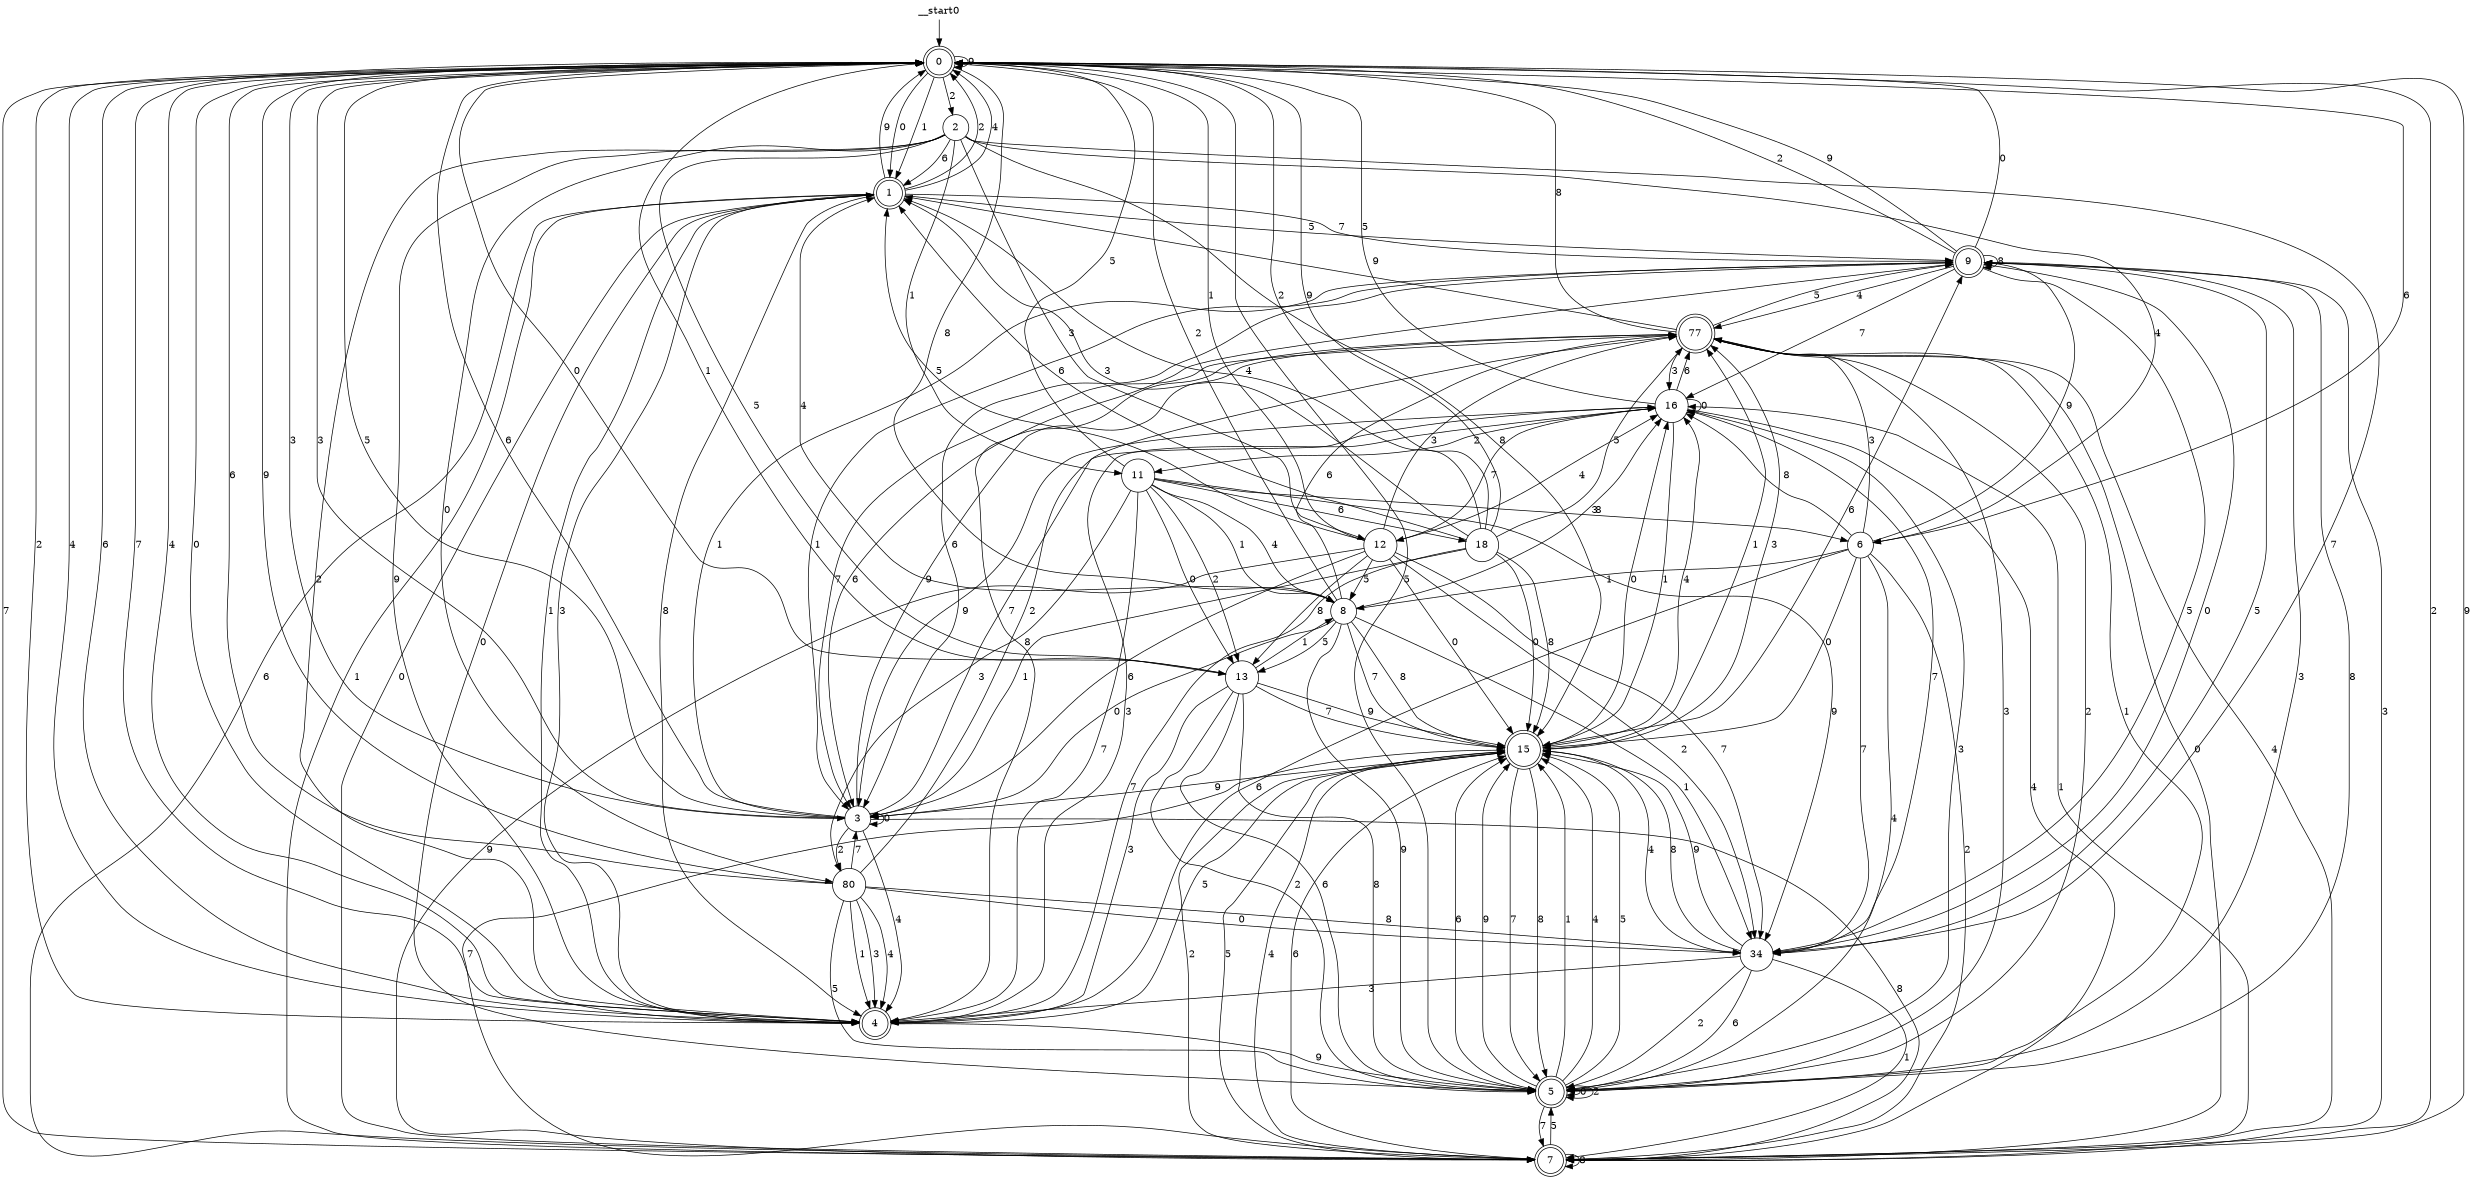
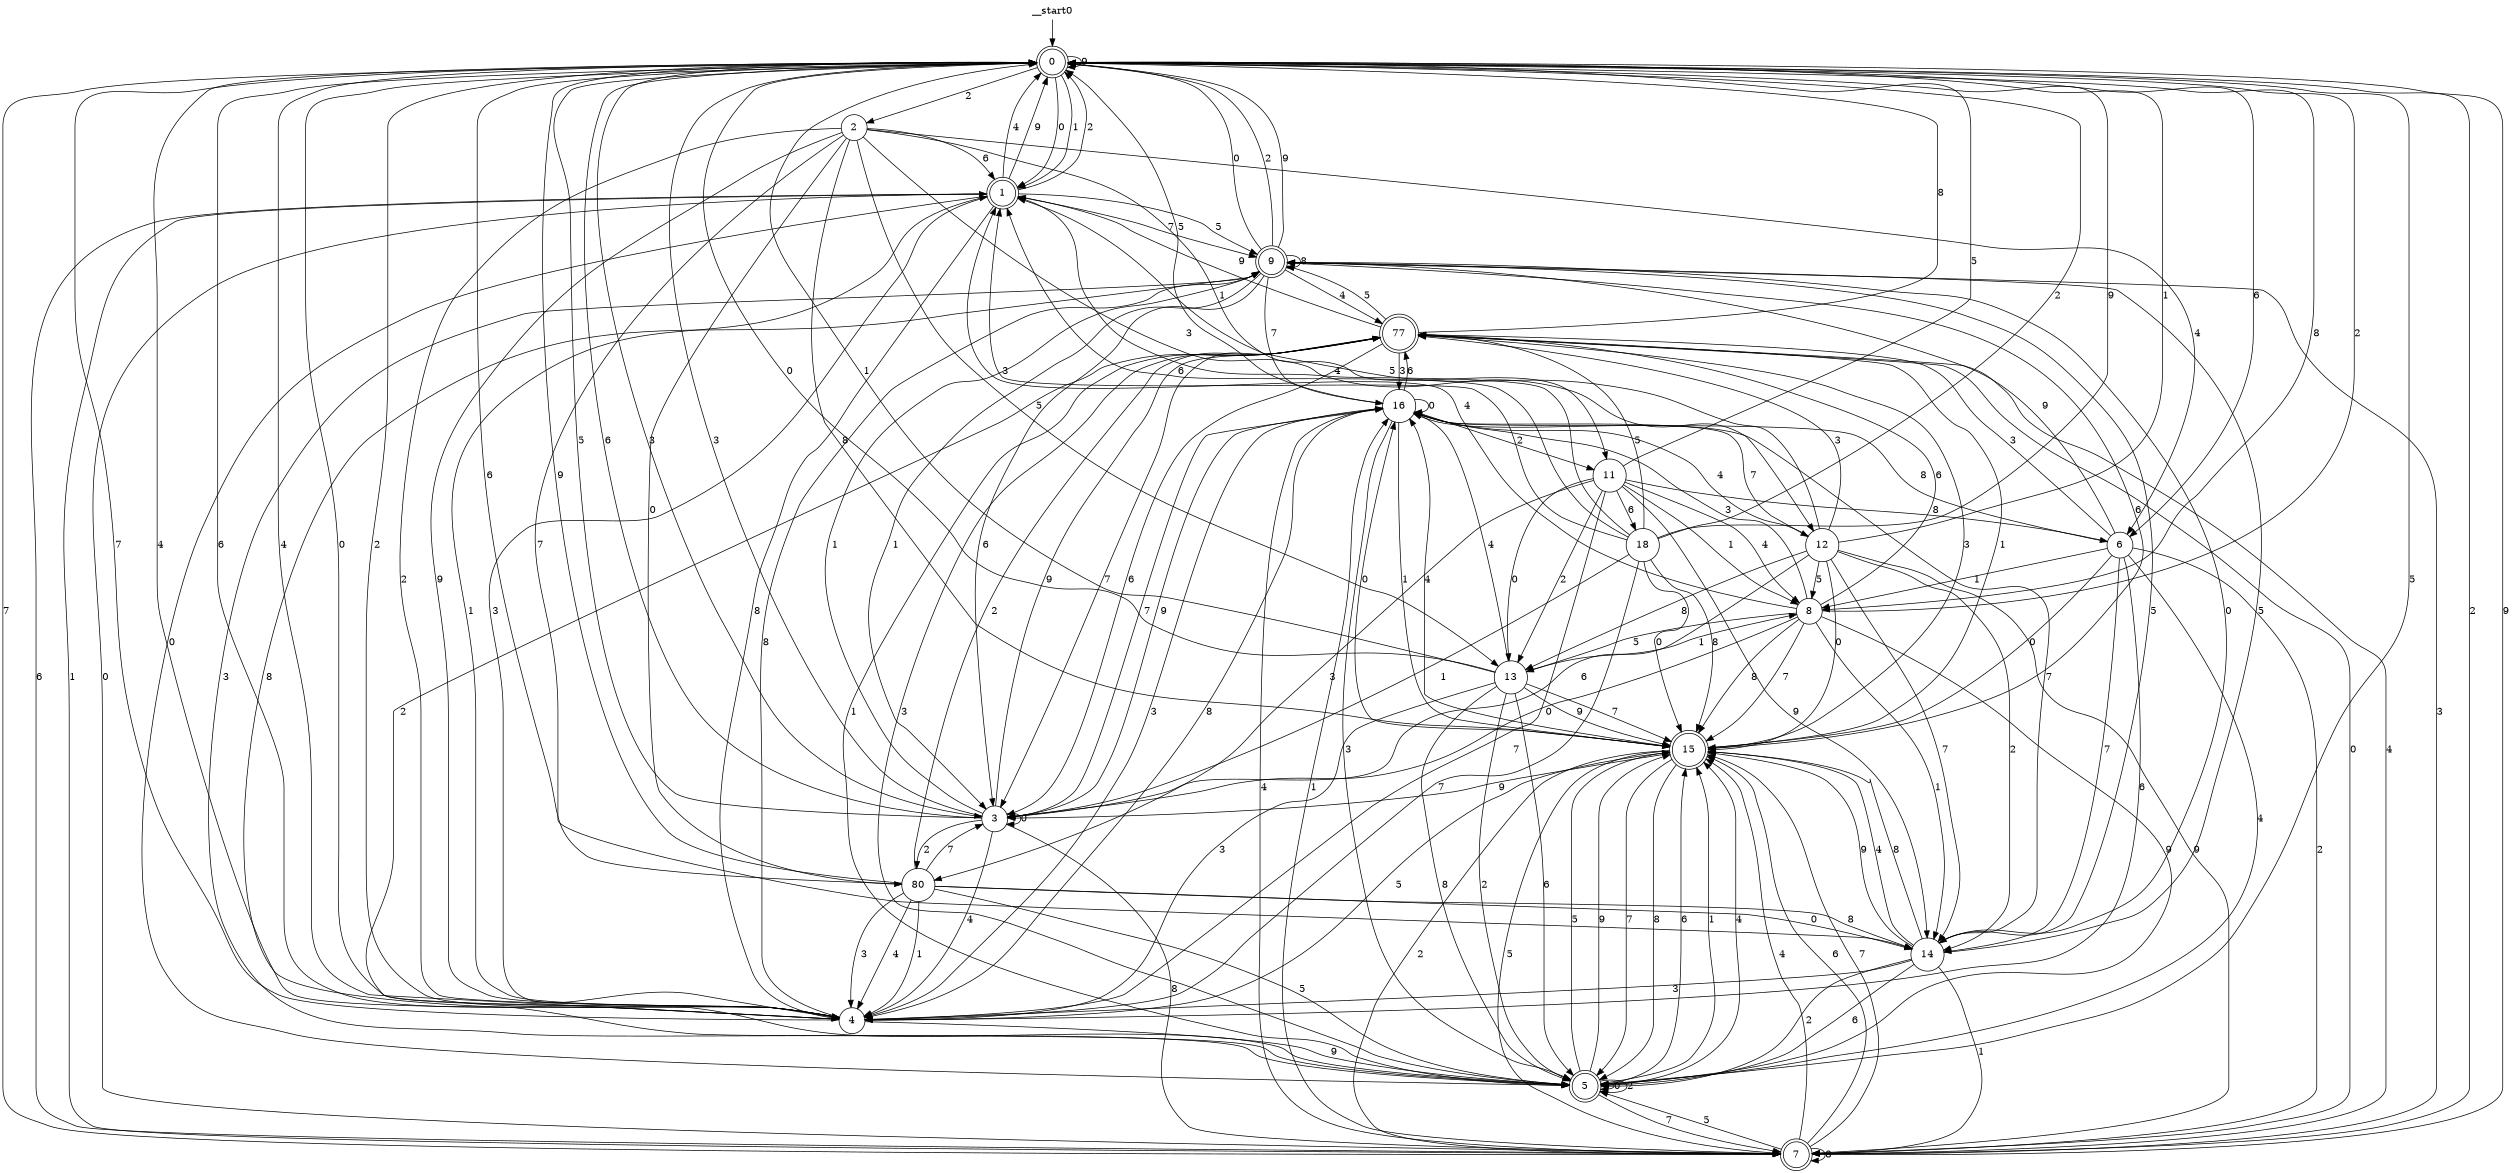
none -> (1482, 537)
none -> (1179, 747)
(1757, 955) -> (1928, 955)
(875, 1024) -> (852, 1021)
